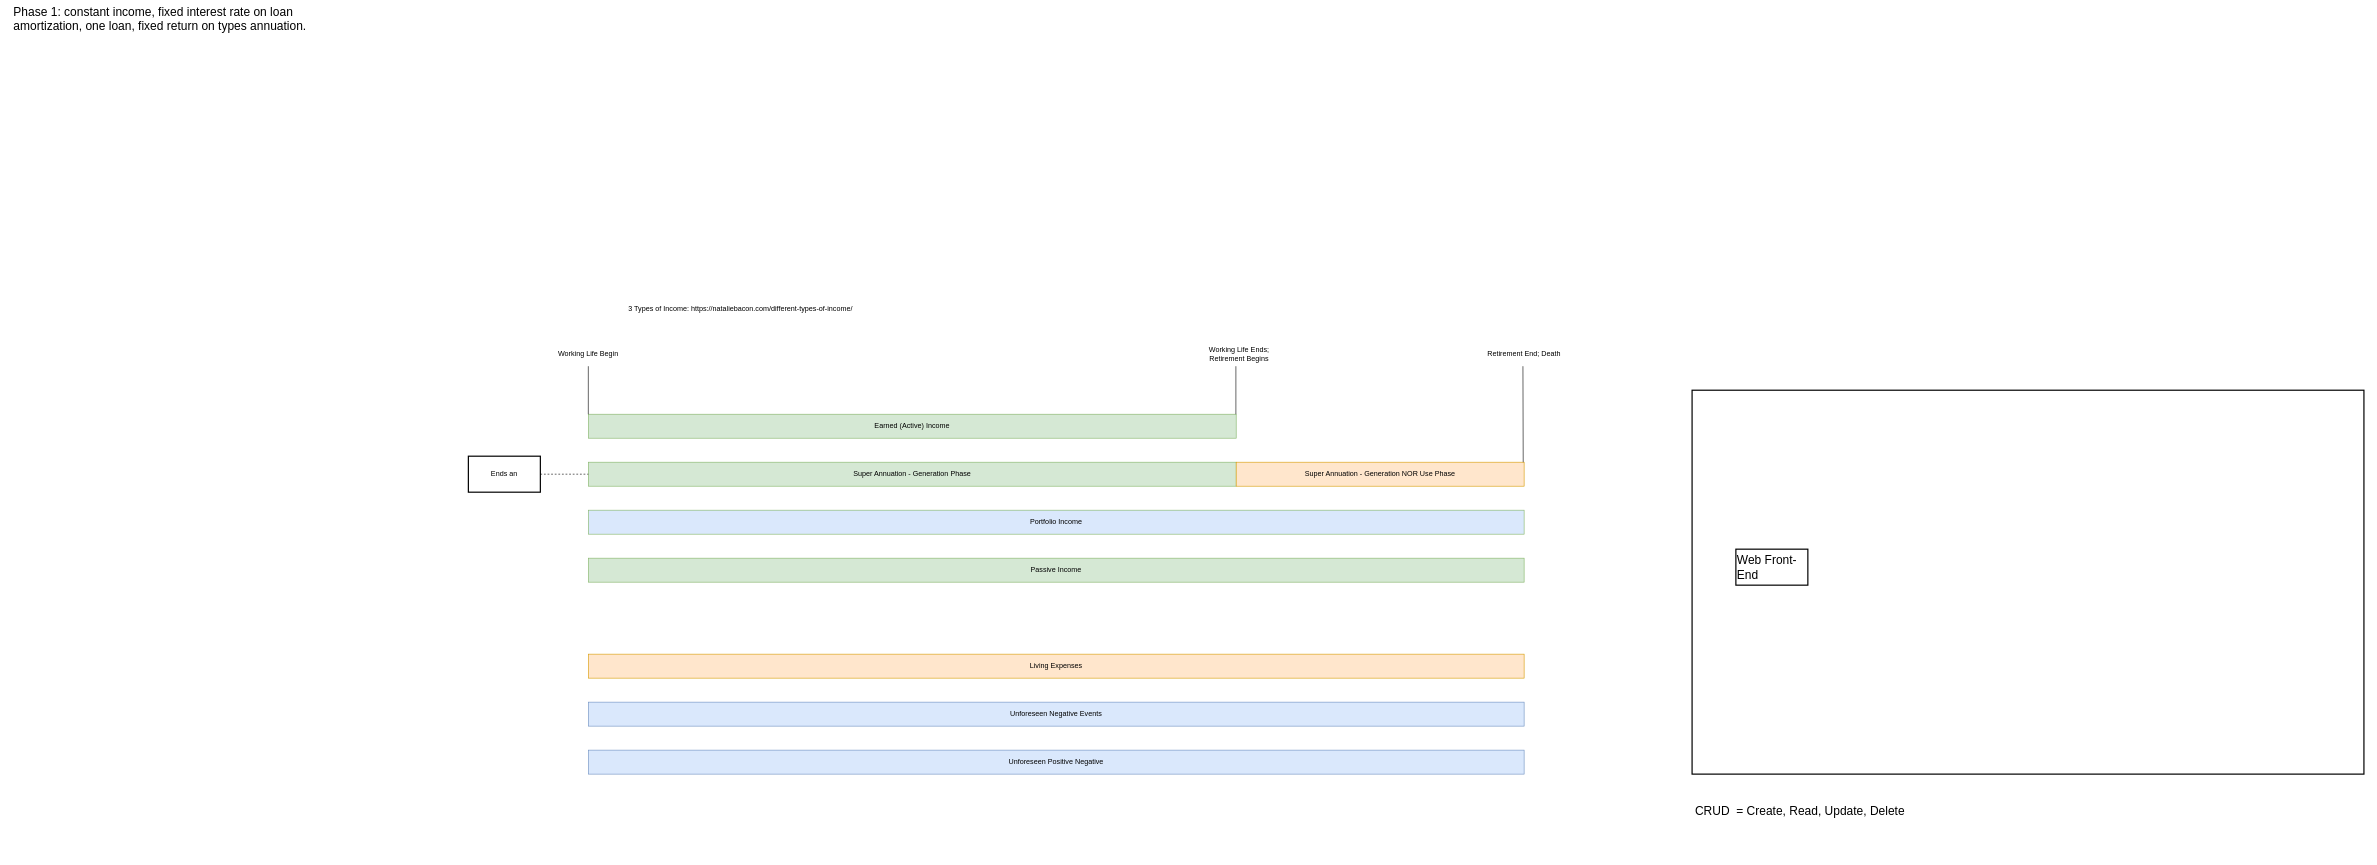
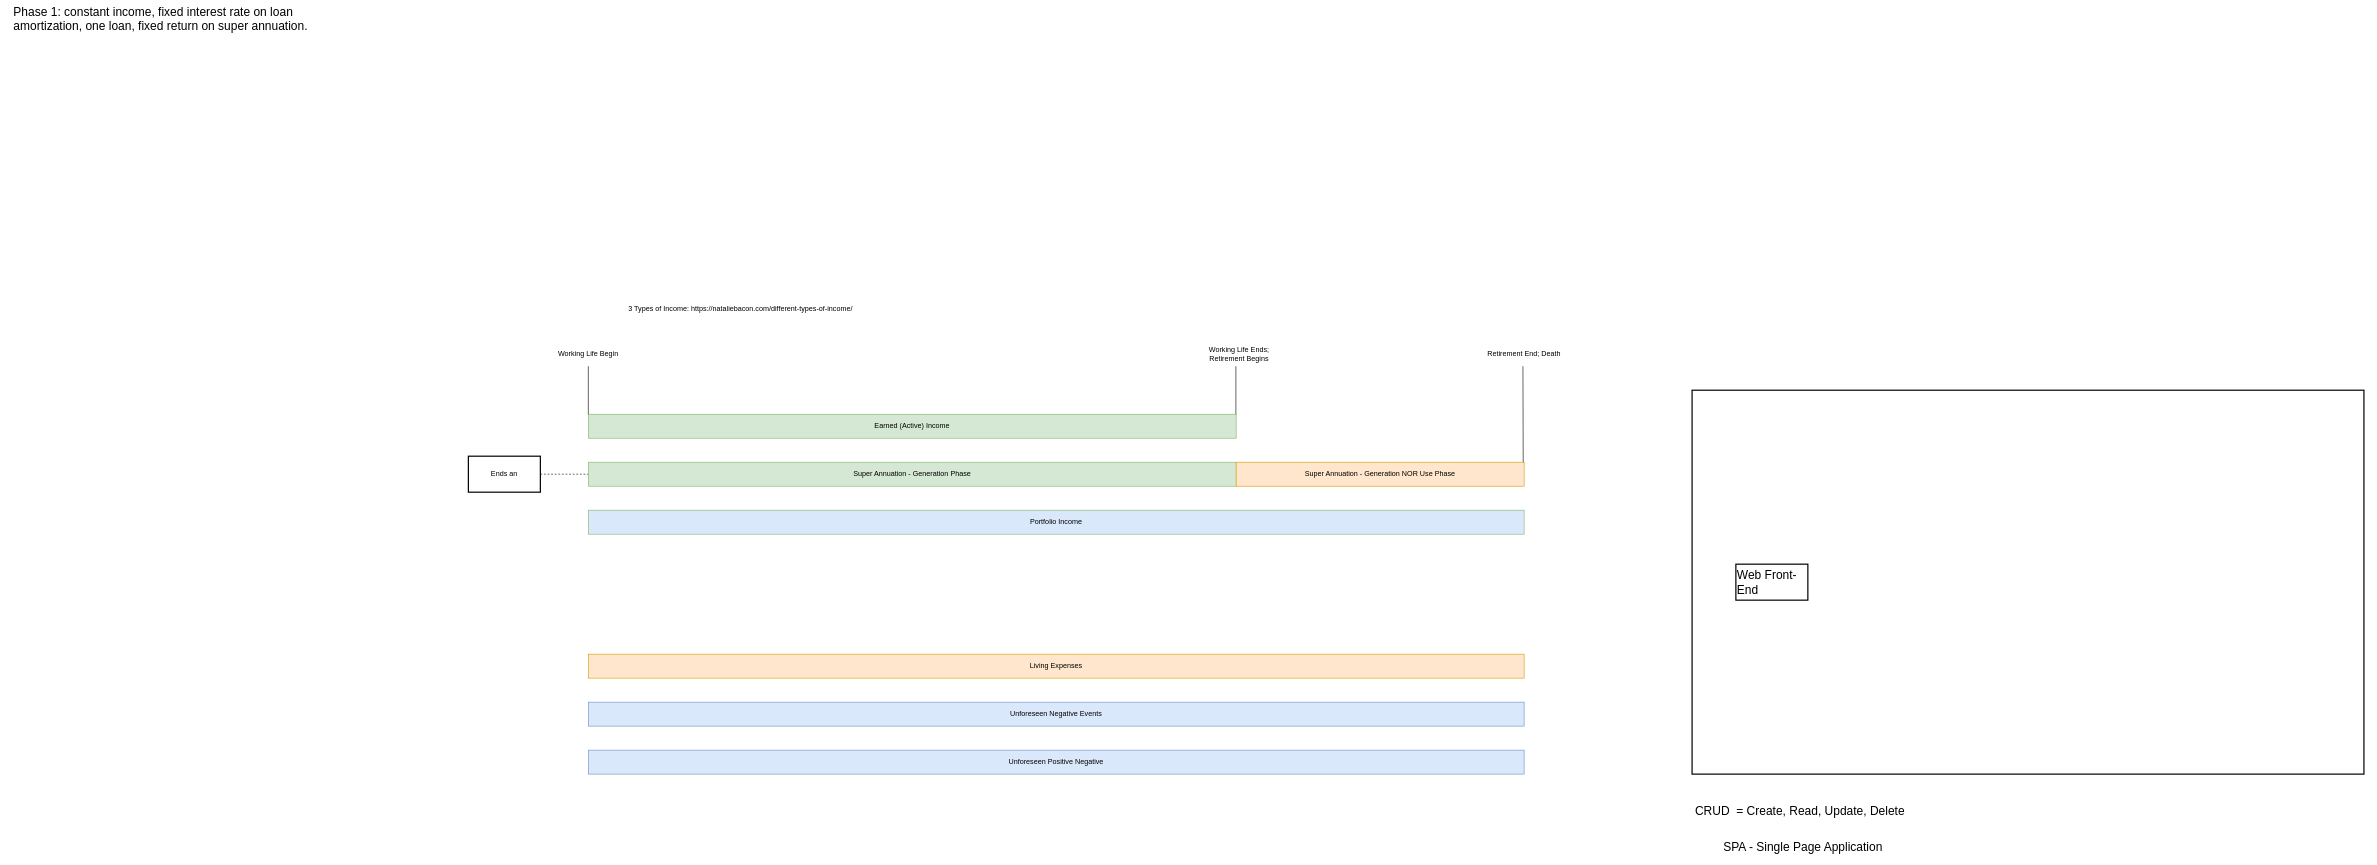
(169, 18) -> (169, 18)
(1772, 567) -> (1772, 582)
(1056, 570) -> none
none -> (1803, 846)
